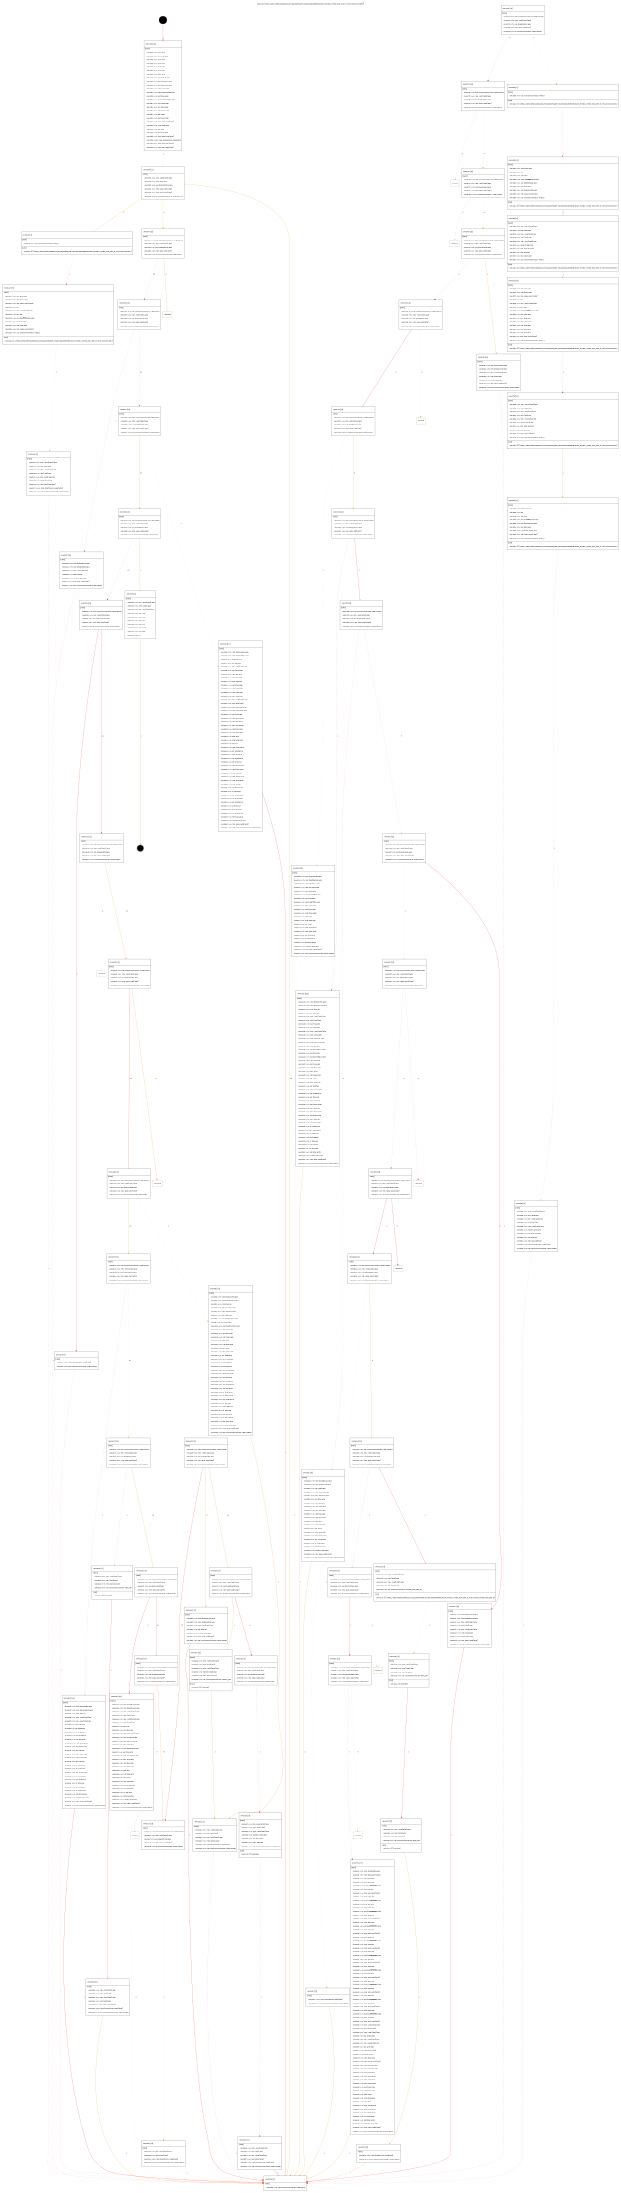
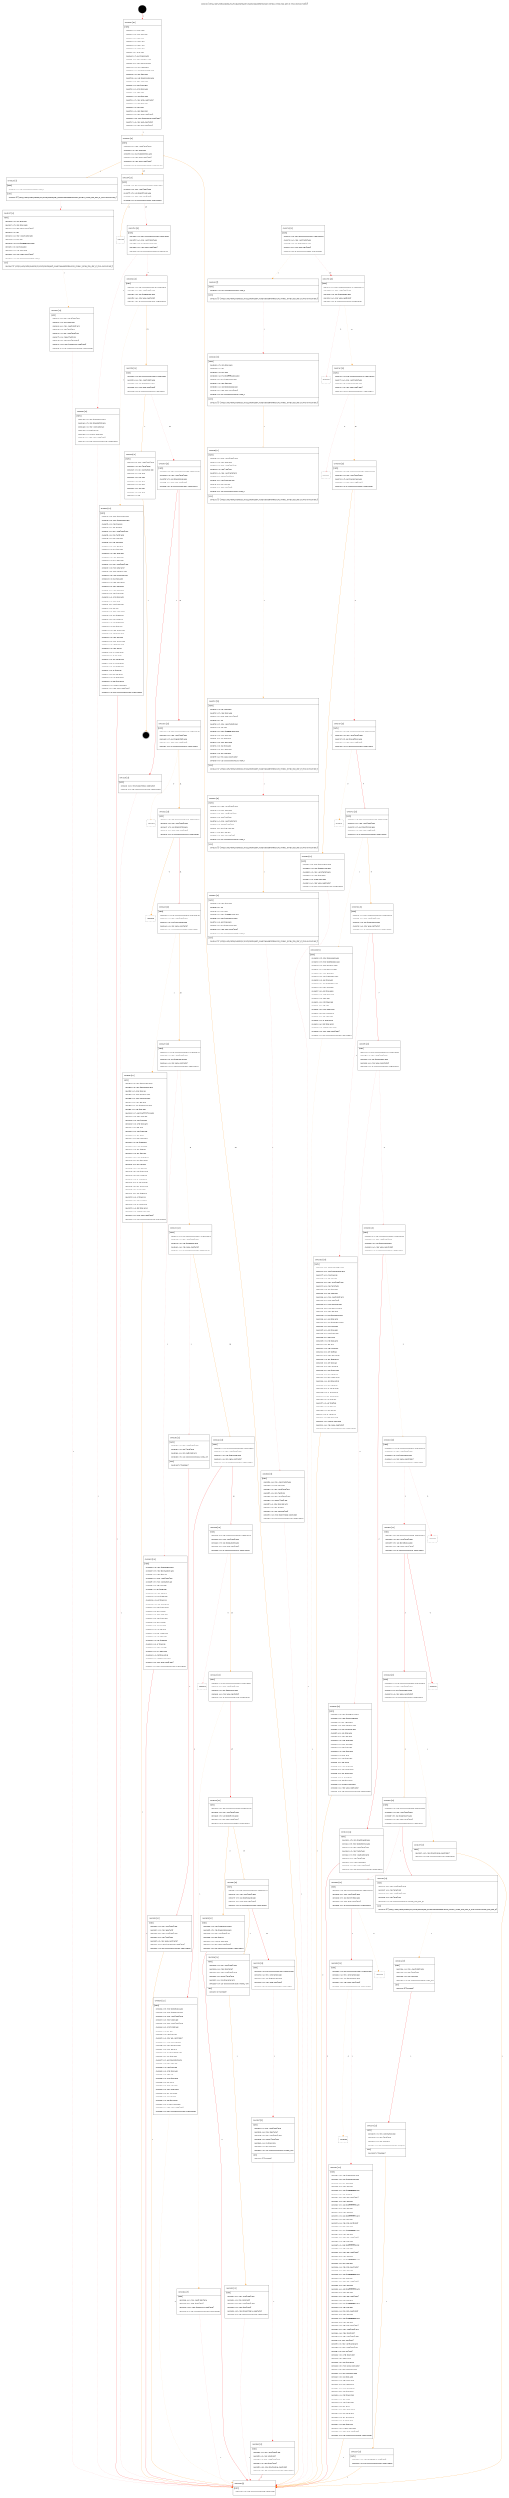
(279, 1642) -> (141, 1893)
(179, 1643) -> (231, 1748)
